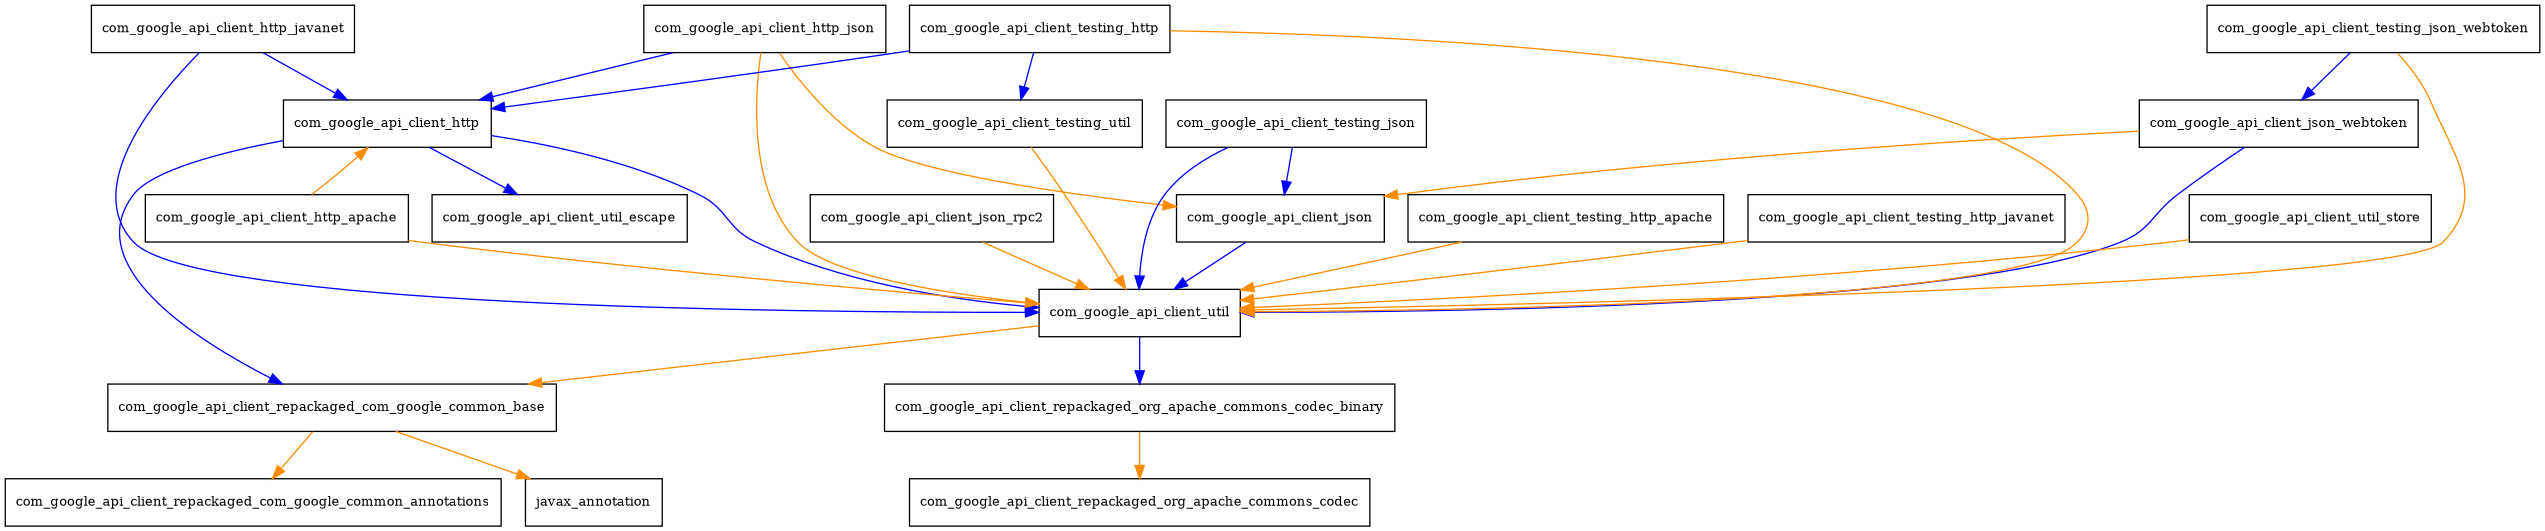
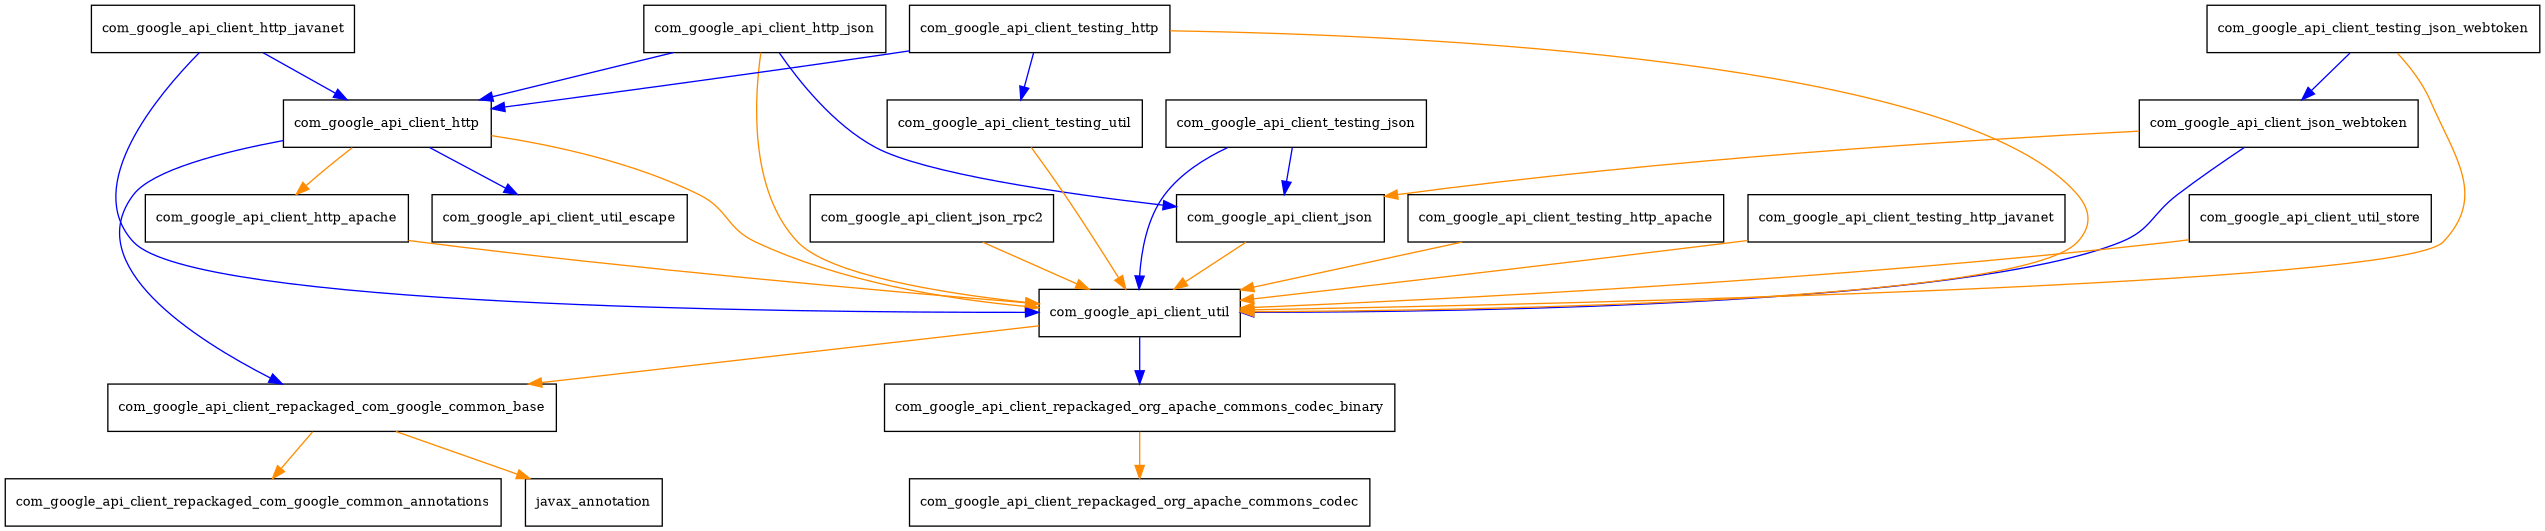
(951, 171) -> (951, 171)
(335, 176) -> (329, 166)
(750, 239) -> (750, 239)
(1216, 262) -> (1216, 262)
